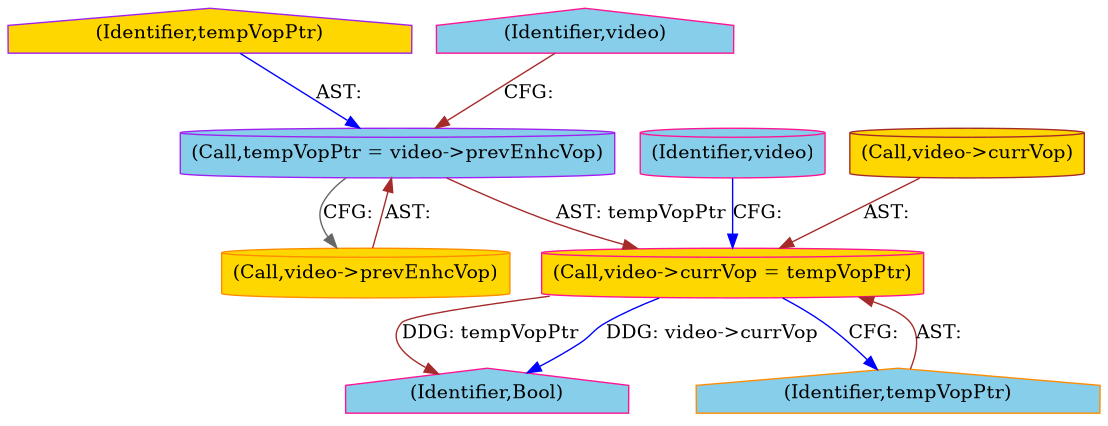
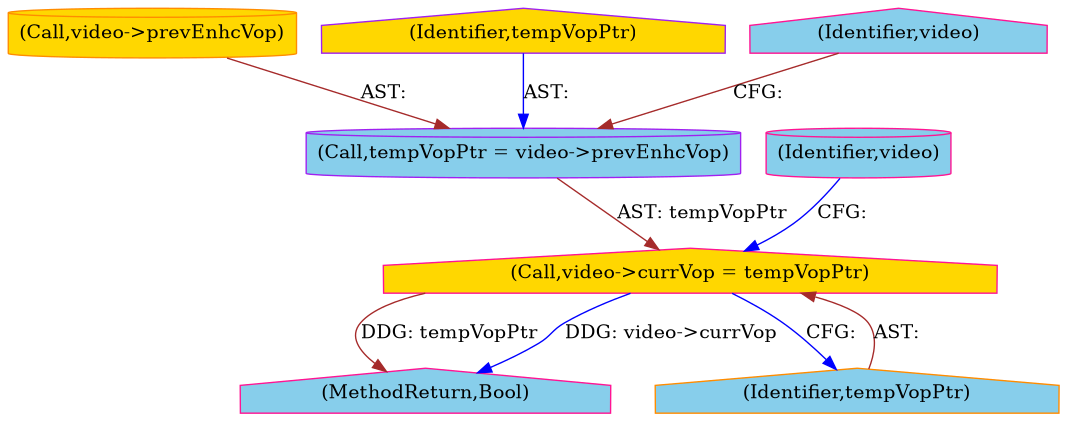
(967, 153) -> none
(323, 204) -> none
(733, 273) -> (690, 273)
(487, 393) -> (425, 393)
